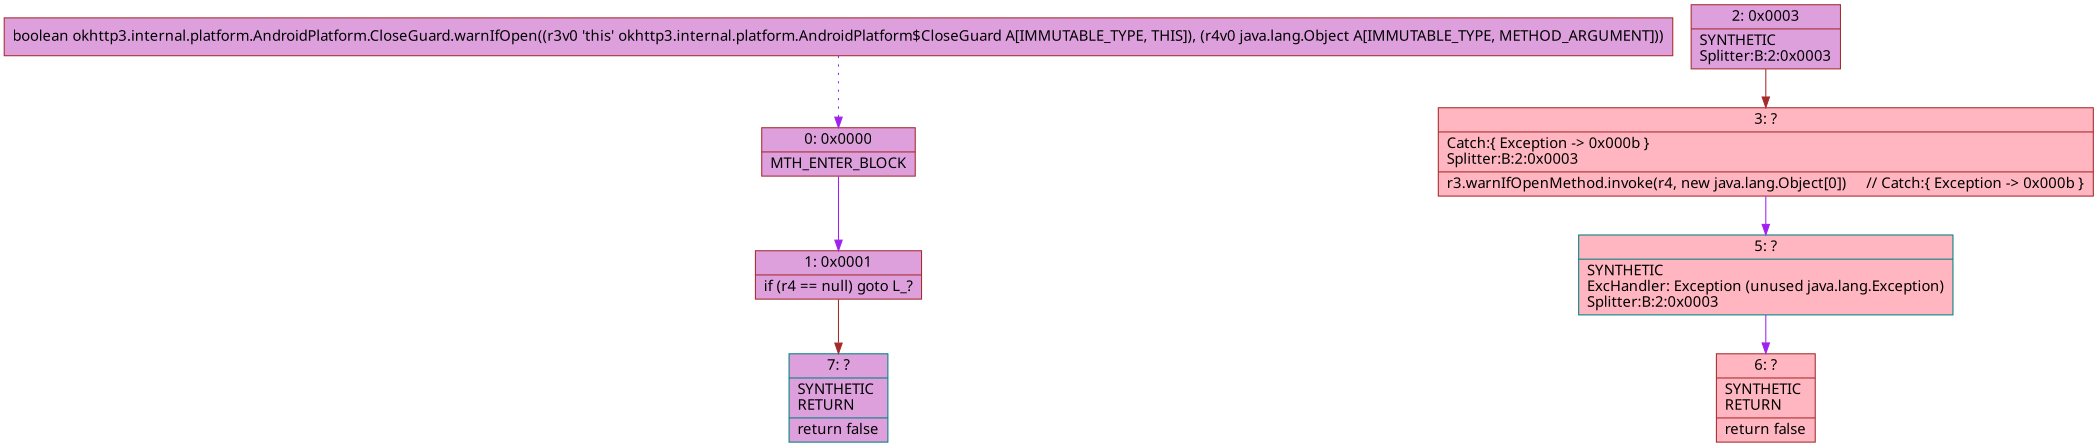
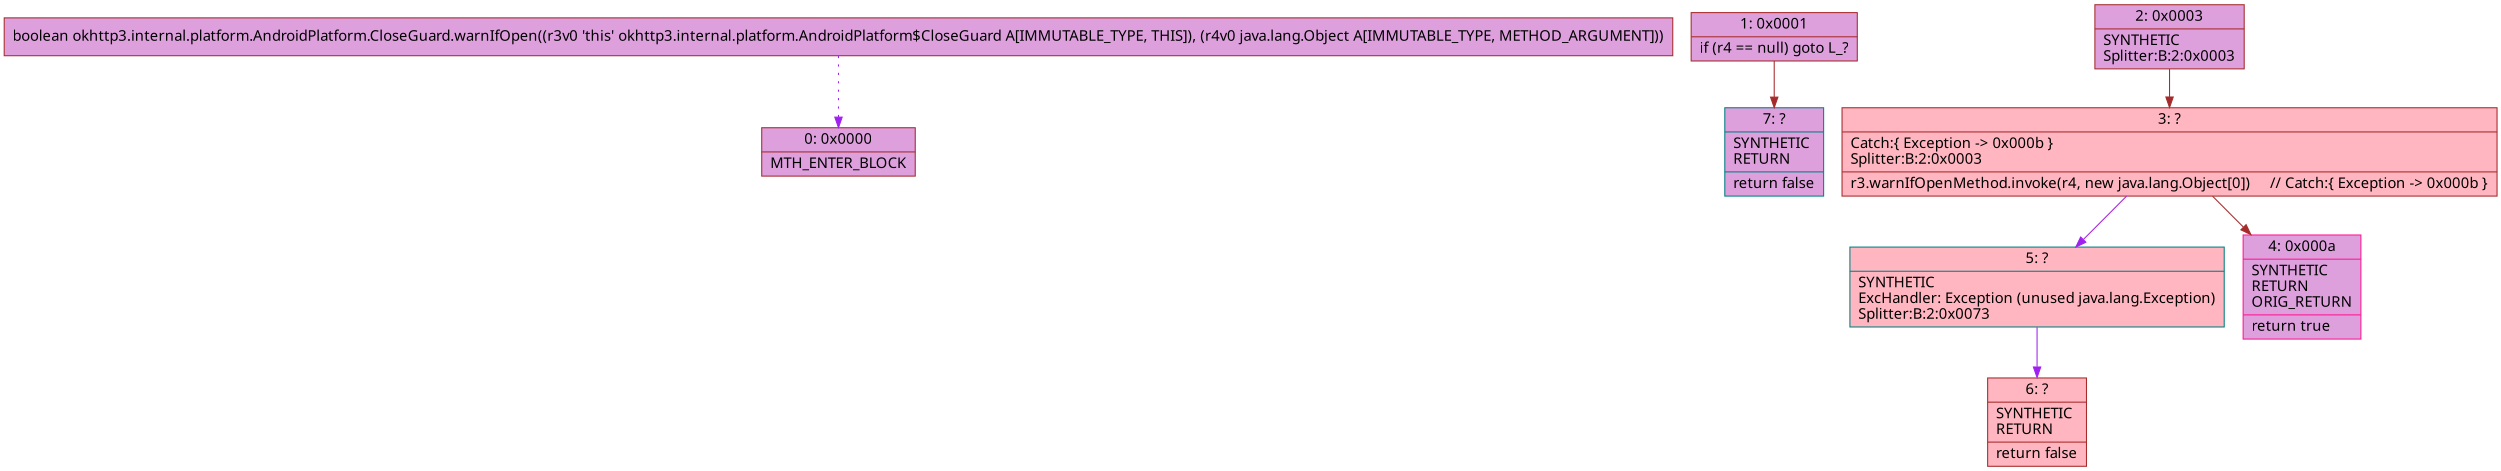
(838, 208) -> none
none -> (2302, 287)
(1653, 302) -> (1925, 314)
